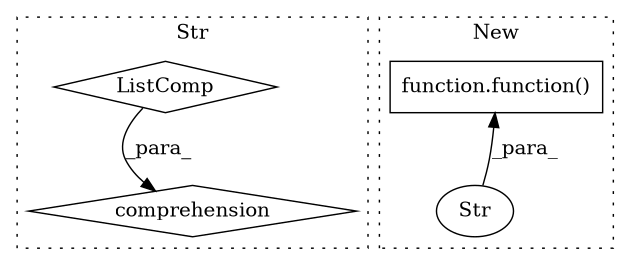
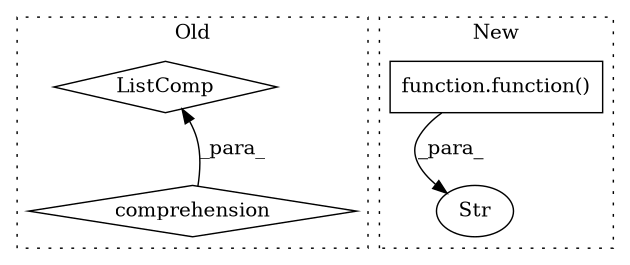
(193, 34) -> (193, 34)
(123, 146) -> (199, 153)
(490, 157) -> (415, 147)
